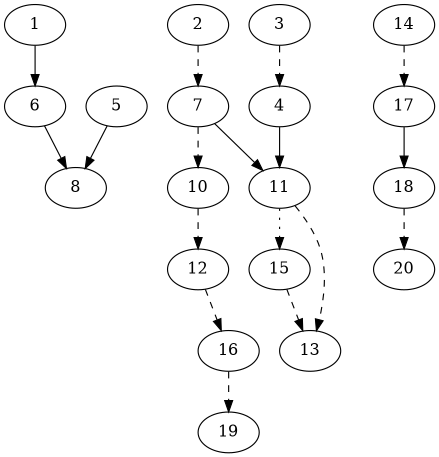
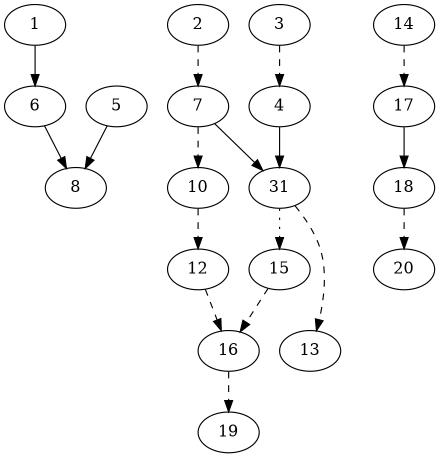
(280, 188) -> (280, 188)
(293, 305) -> (257, 305)
